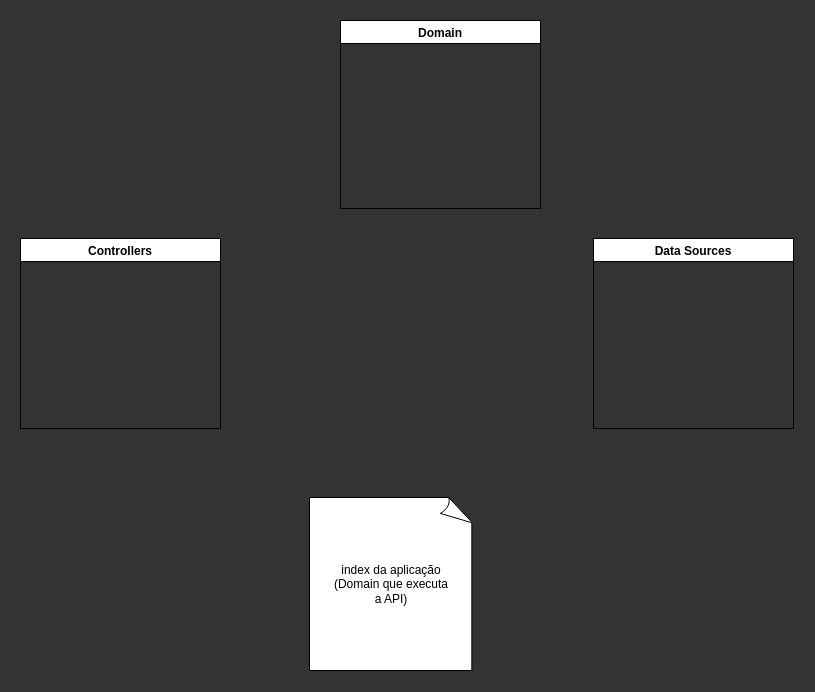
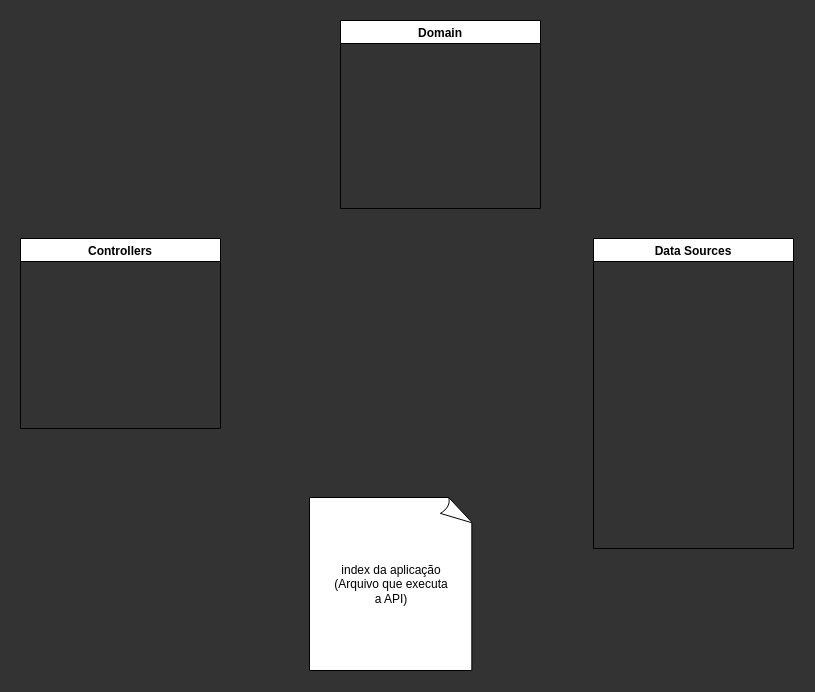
(694, 334) -> (694, 394)
(392, 585) -> (392, 585)
